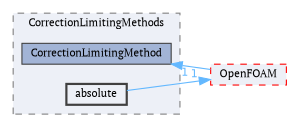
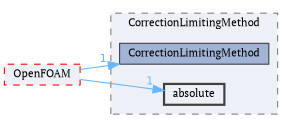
(97, 24) -> (194, 24)
(163, 86) -> (119, 85)
